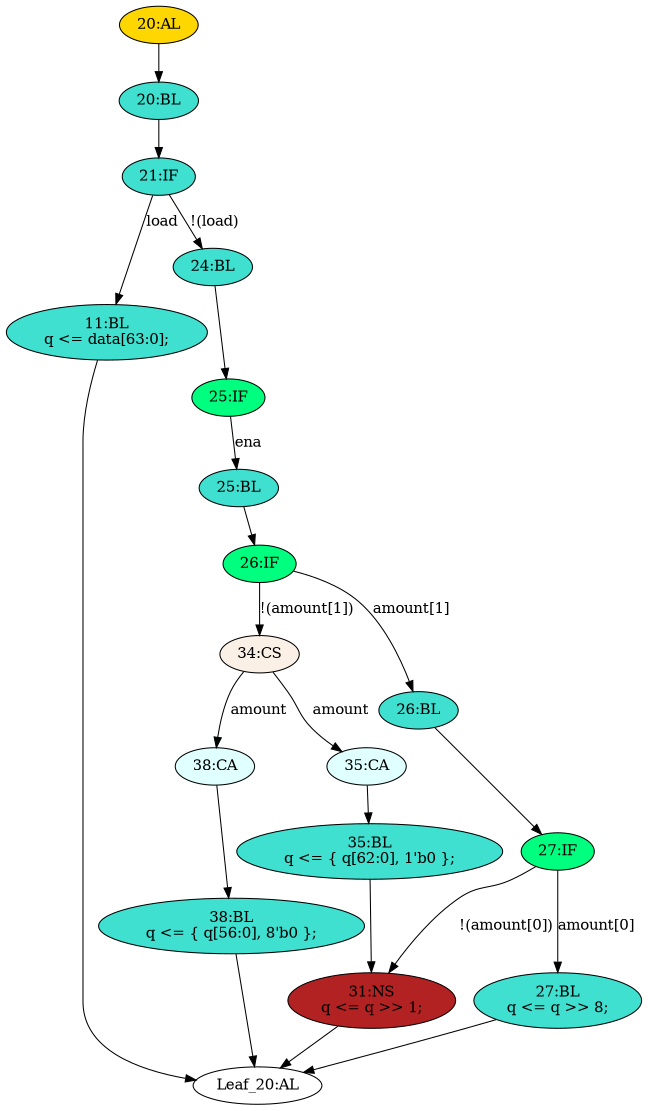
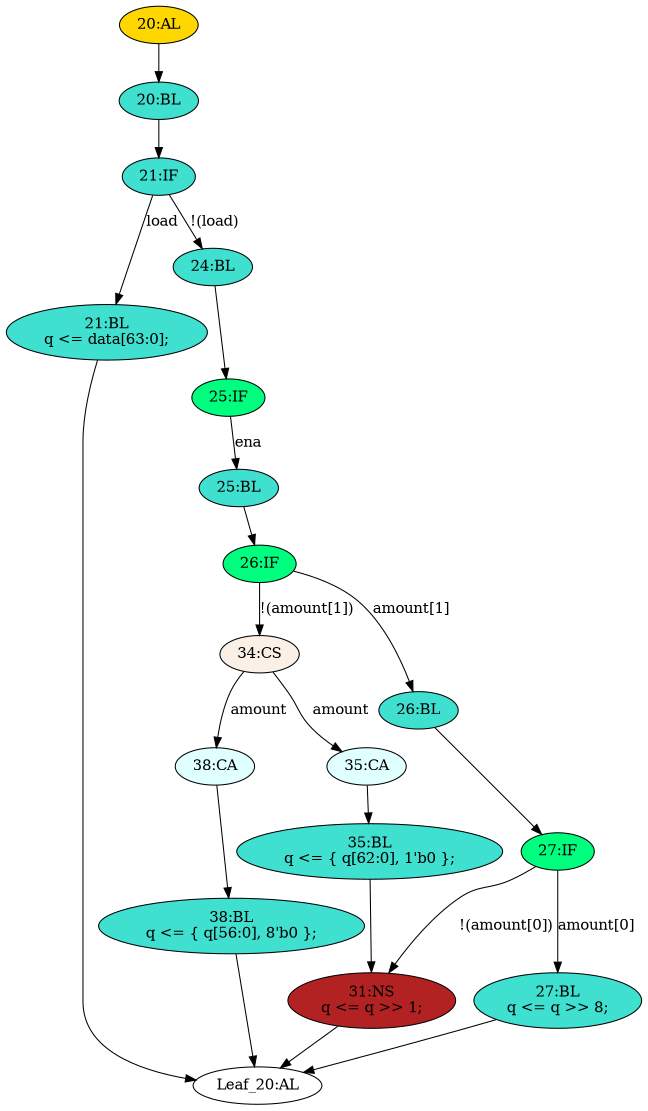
(107, 332) -> (107, 332)
